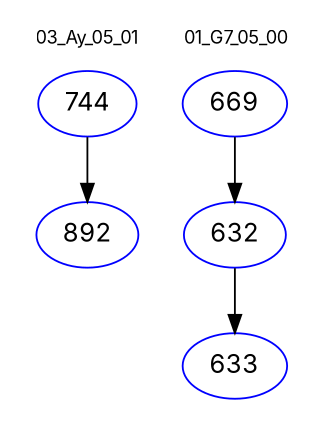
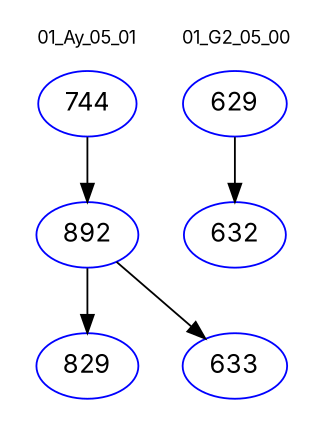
(87, 39) -> (87, 39)
(237, 39) -> (237, 39)
(235, 104) -> (235, 104)
(235, 292) -> (141, 283)
none -> (87, 366)
